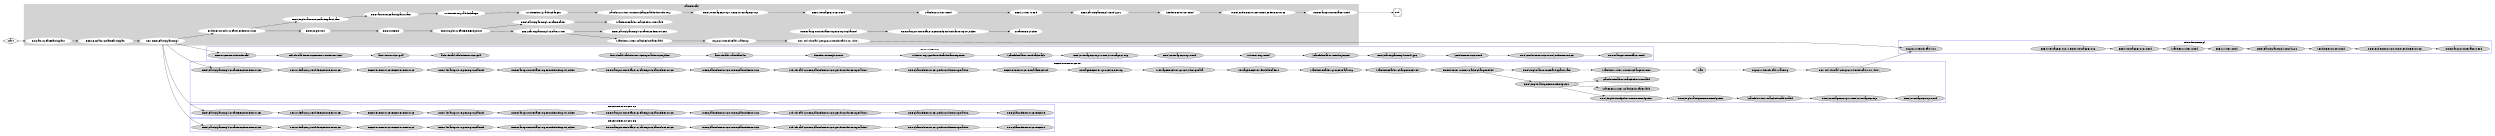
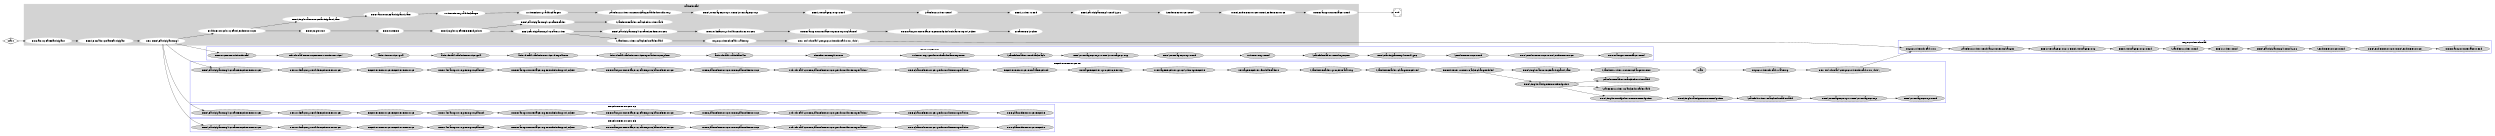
none -> (731, 31)
(2195, 42) -> (2195, 42)
none -> (1987, 49)
none -> (544, 55)
(1180, 70) -> (1180, 70)
